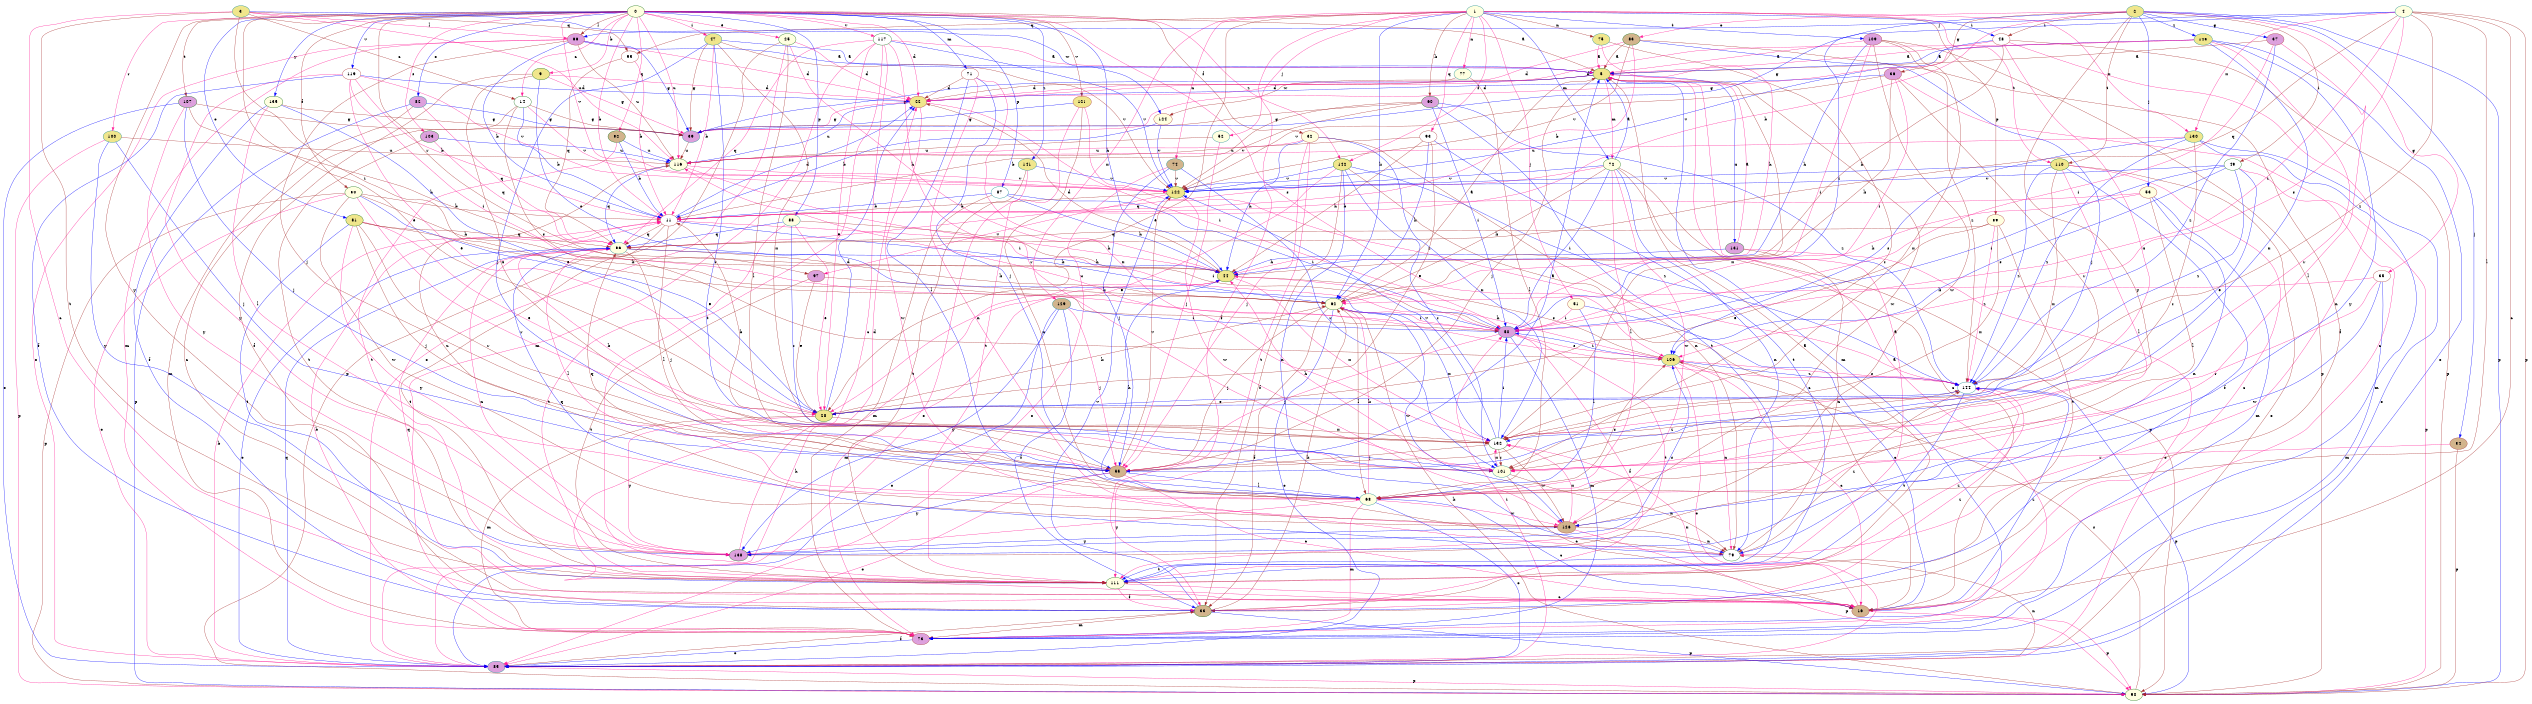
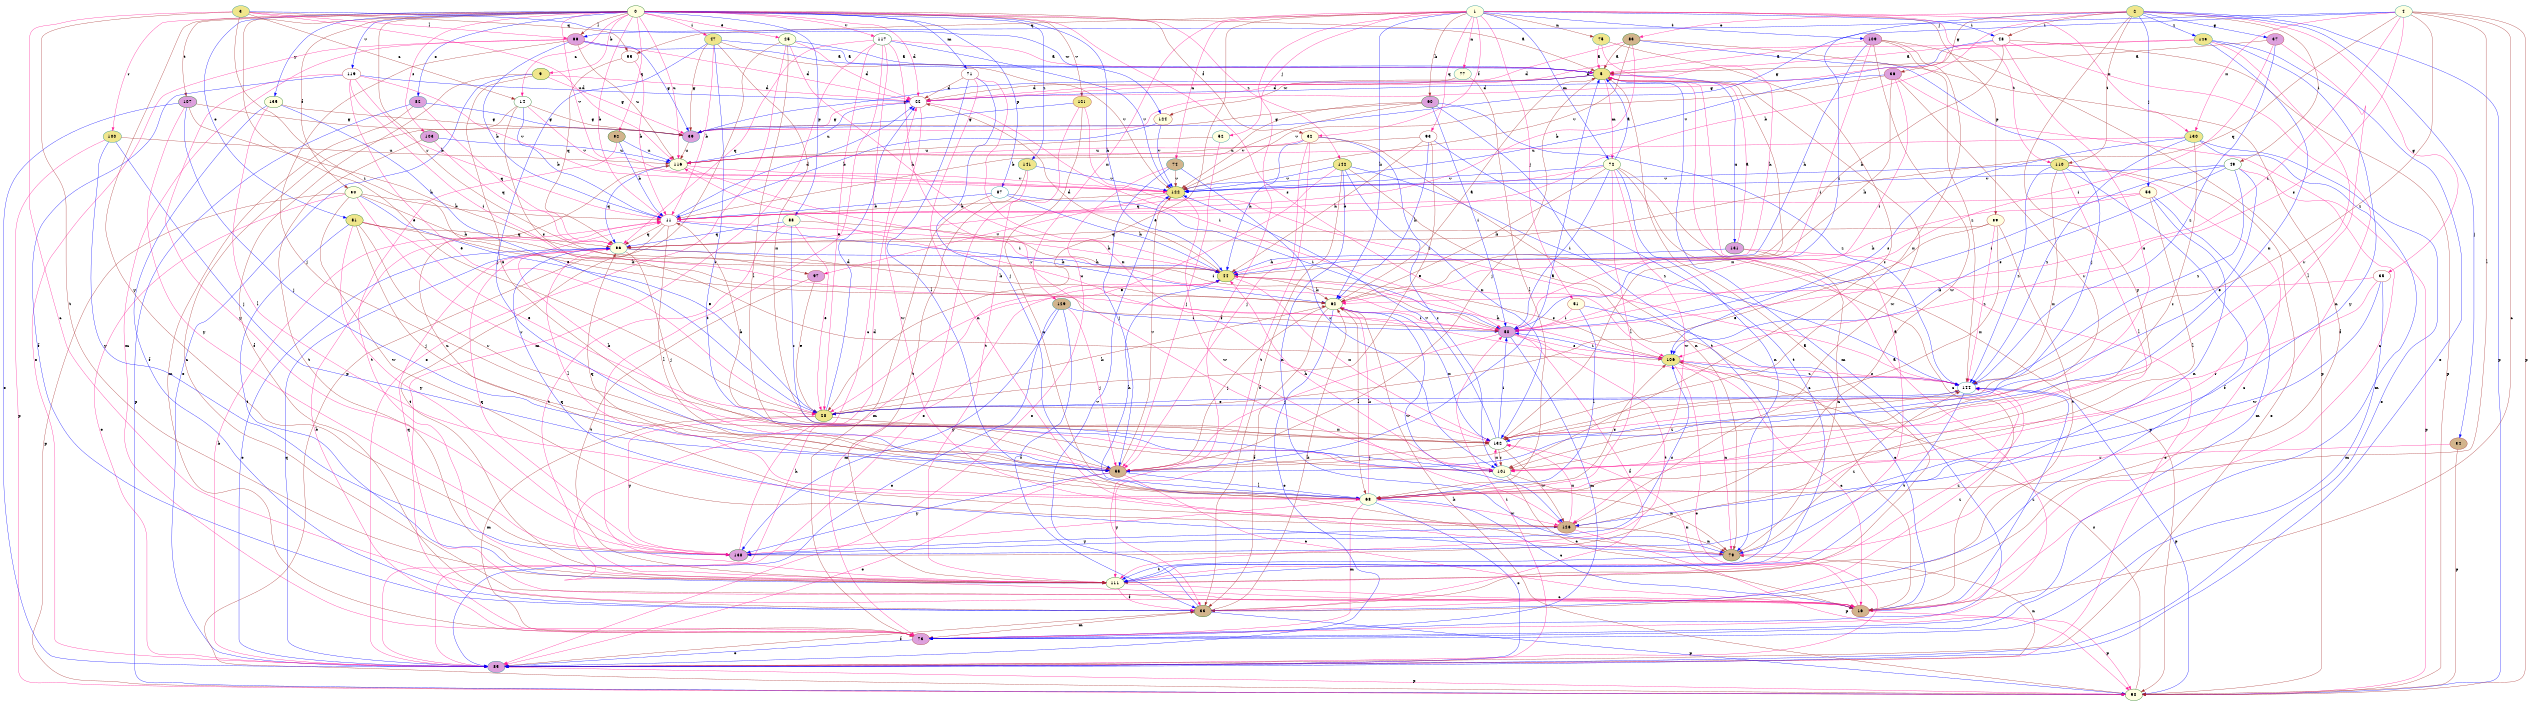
(1932, 53) -> (1192, 67)
(918, 102) -> (918, 102)
(1451, 111) -> (1429, 113)
(882, 275) -> (175, 408)
(1048, 290) -> (1281, 282)
(482, 402) -> (482, 402)
(1732, 555) -> (1732, 555)
